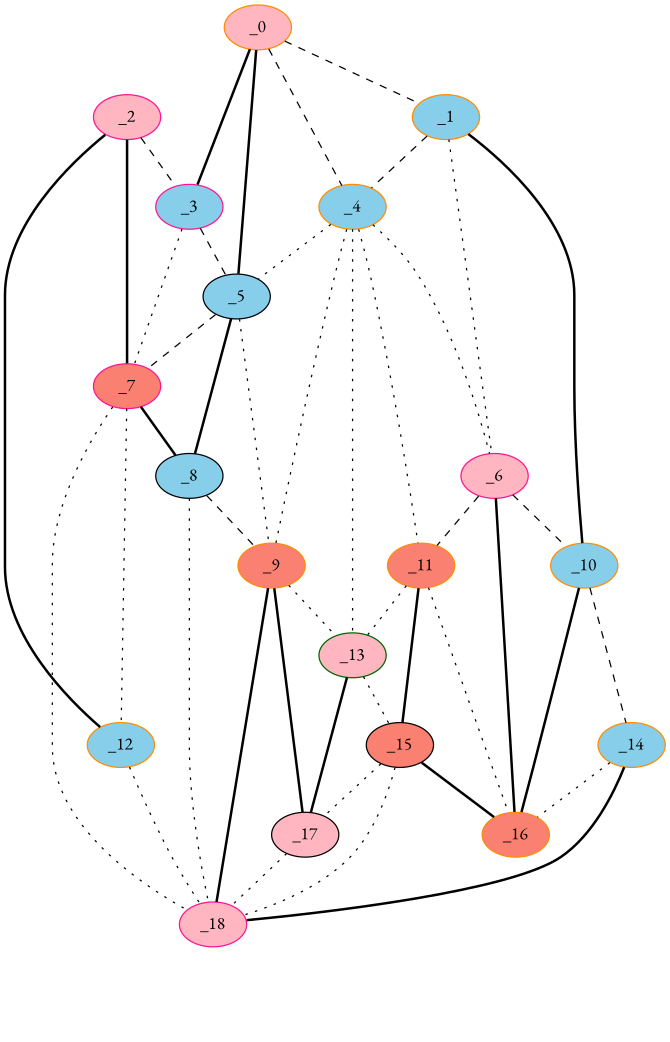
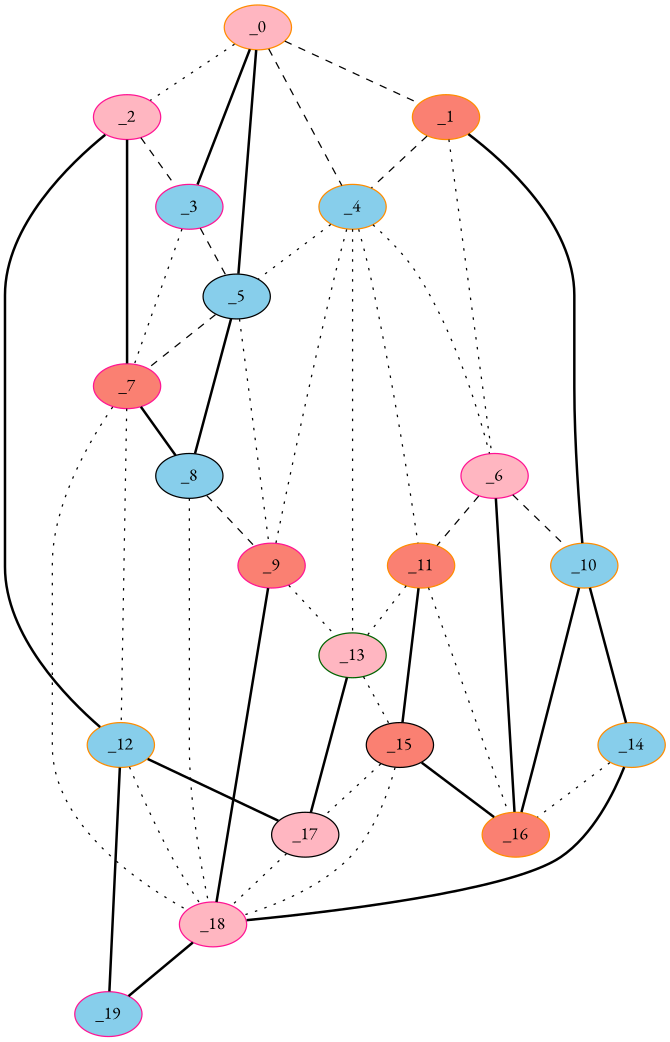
none -> (192, 72)
(446, 117) -> (446, 117)
(272, 566) -> (272, 566)
(608, 655) -> (608, 655)
(288, 700) -> (213, 790)
none -> (108, 1014)
